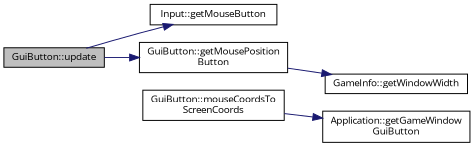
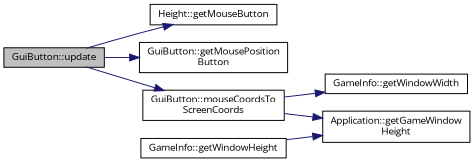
(214, 15) -> (214, 15)
(305, 71) -> (300, 95)
none -> (120, 77)
(396, 127) -> (396, 127)
none -> (214, 148)
